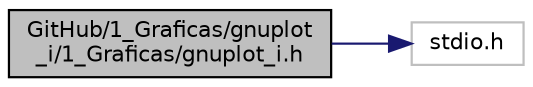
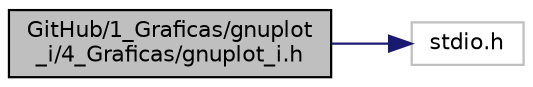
(170, 44) -> (170, 44)
